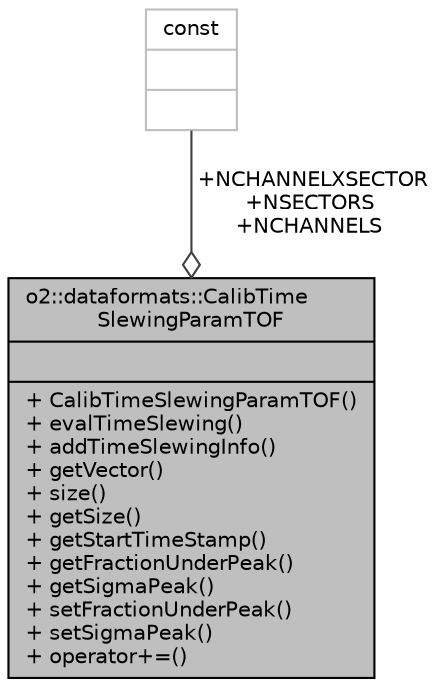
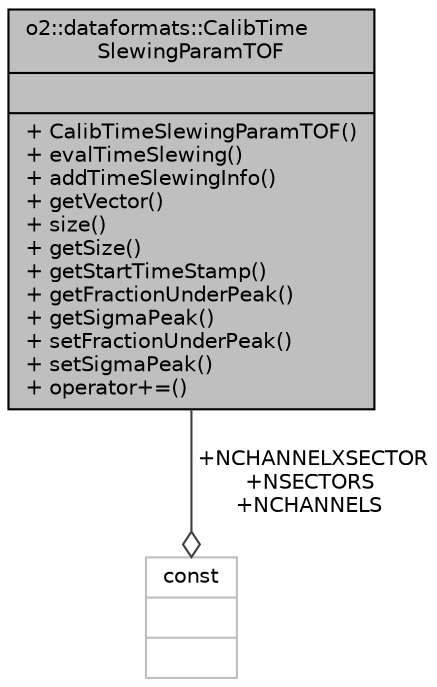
(191, 191) -> (191, 470)
